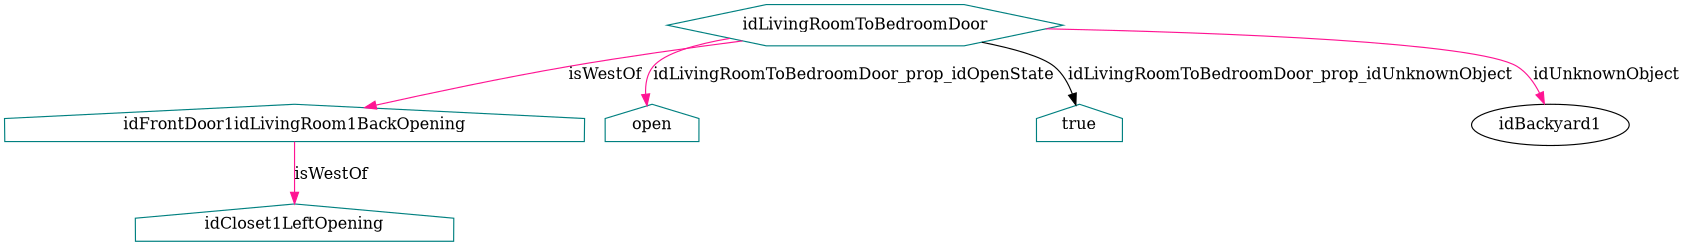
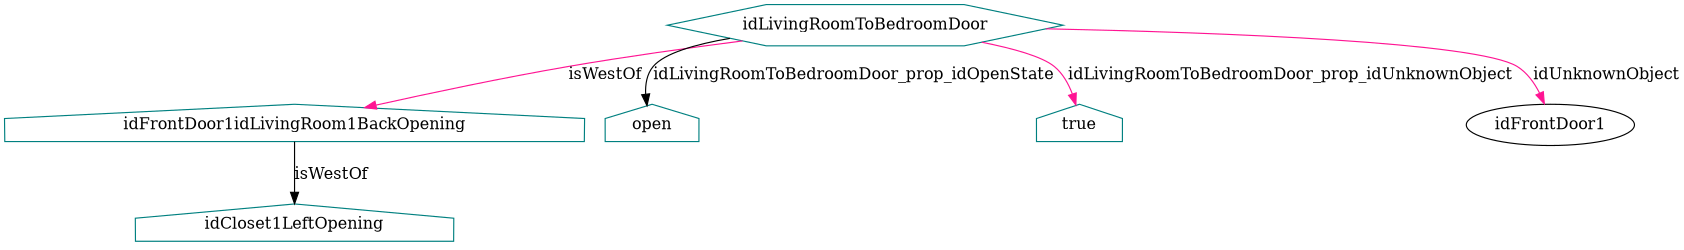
(1035, 56) -> (1035, 56)
(661, 60) -> (661, 60)
(1550, 125) -> (1550, 125)
(295, 167) -> (295, 167)
